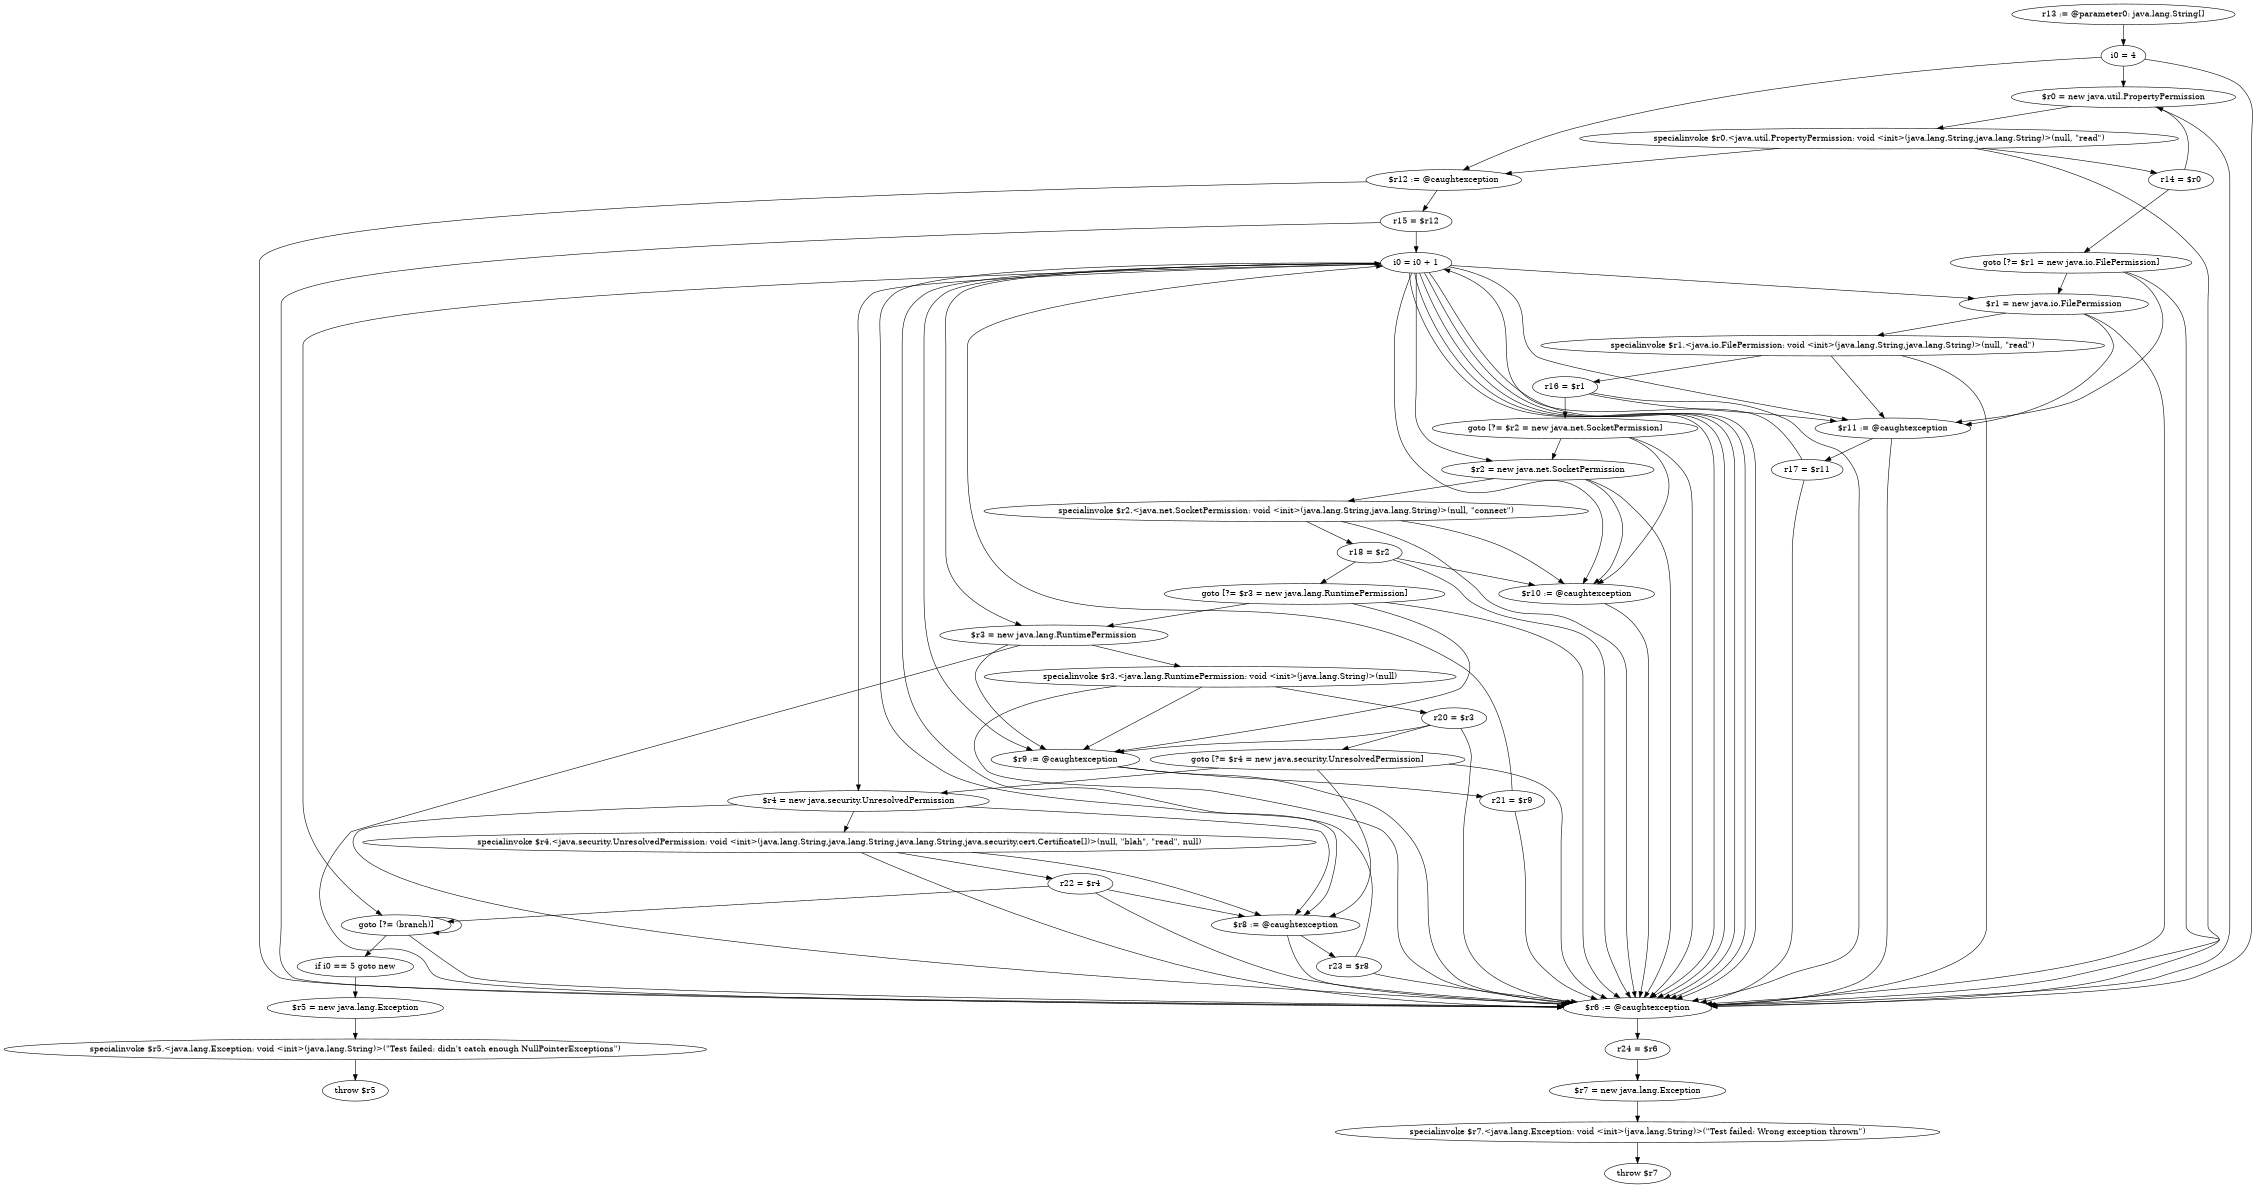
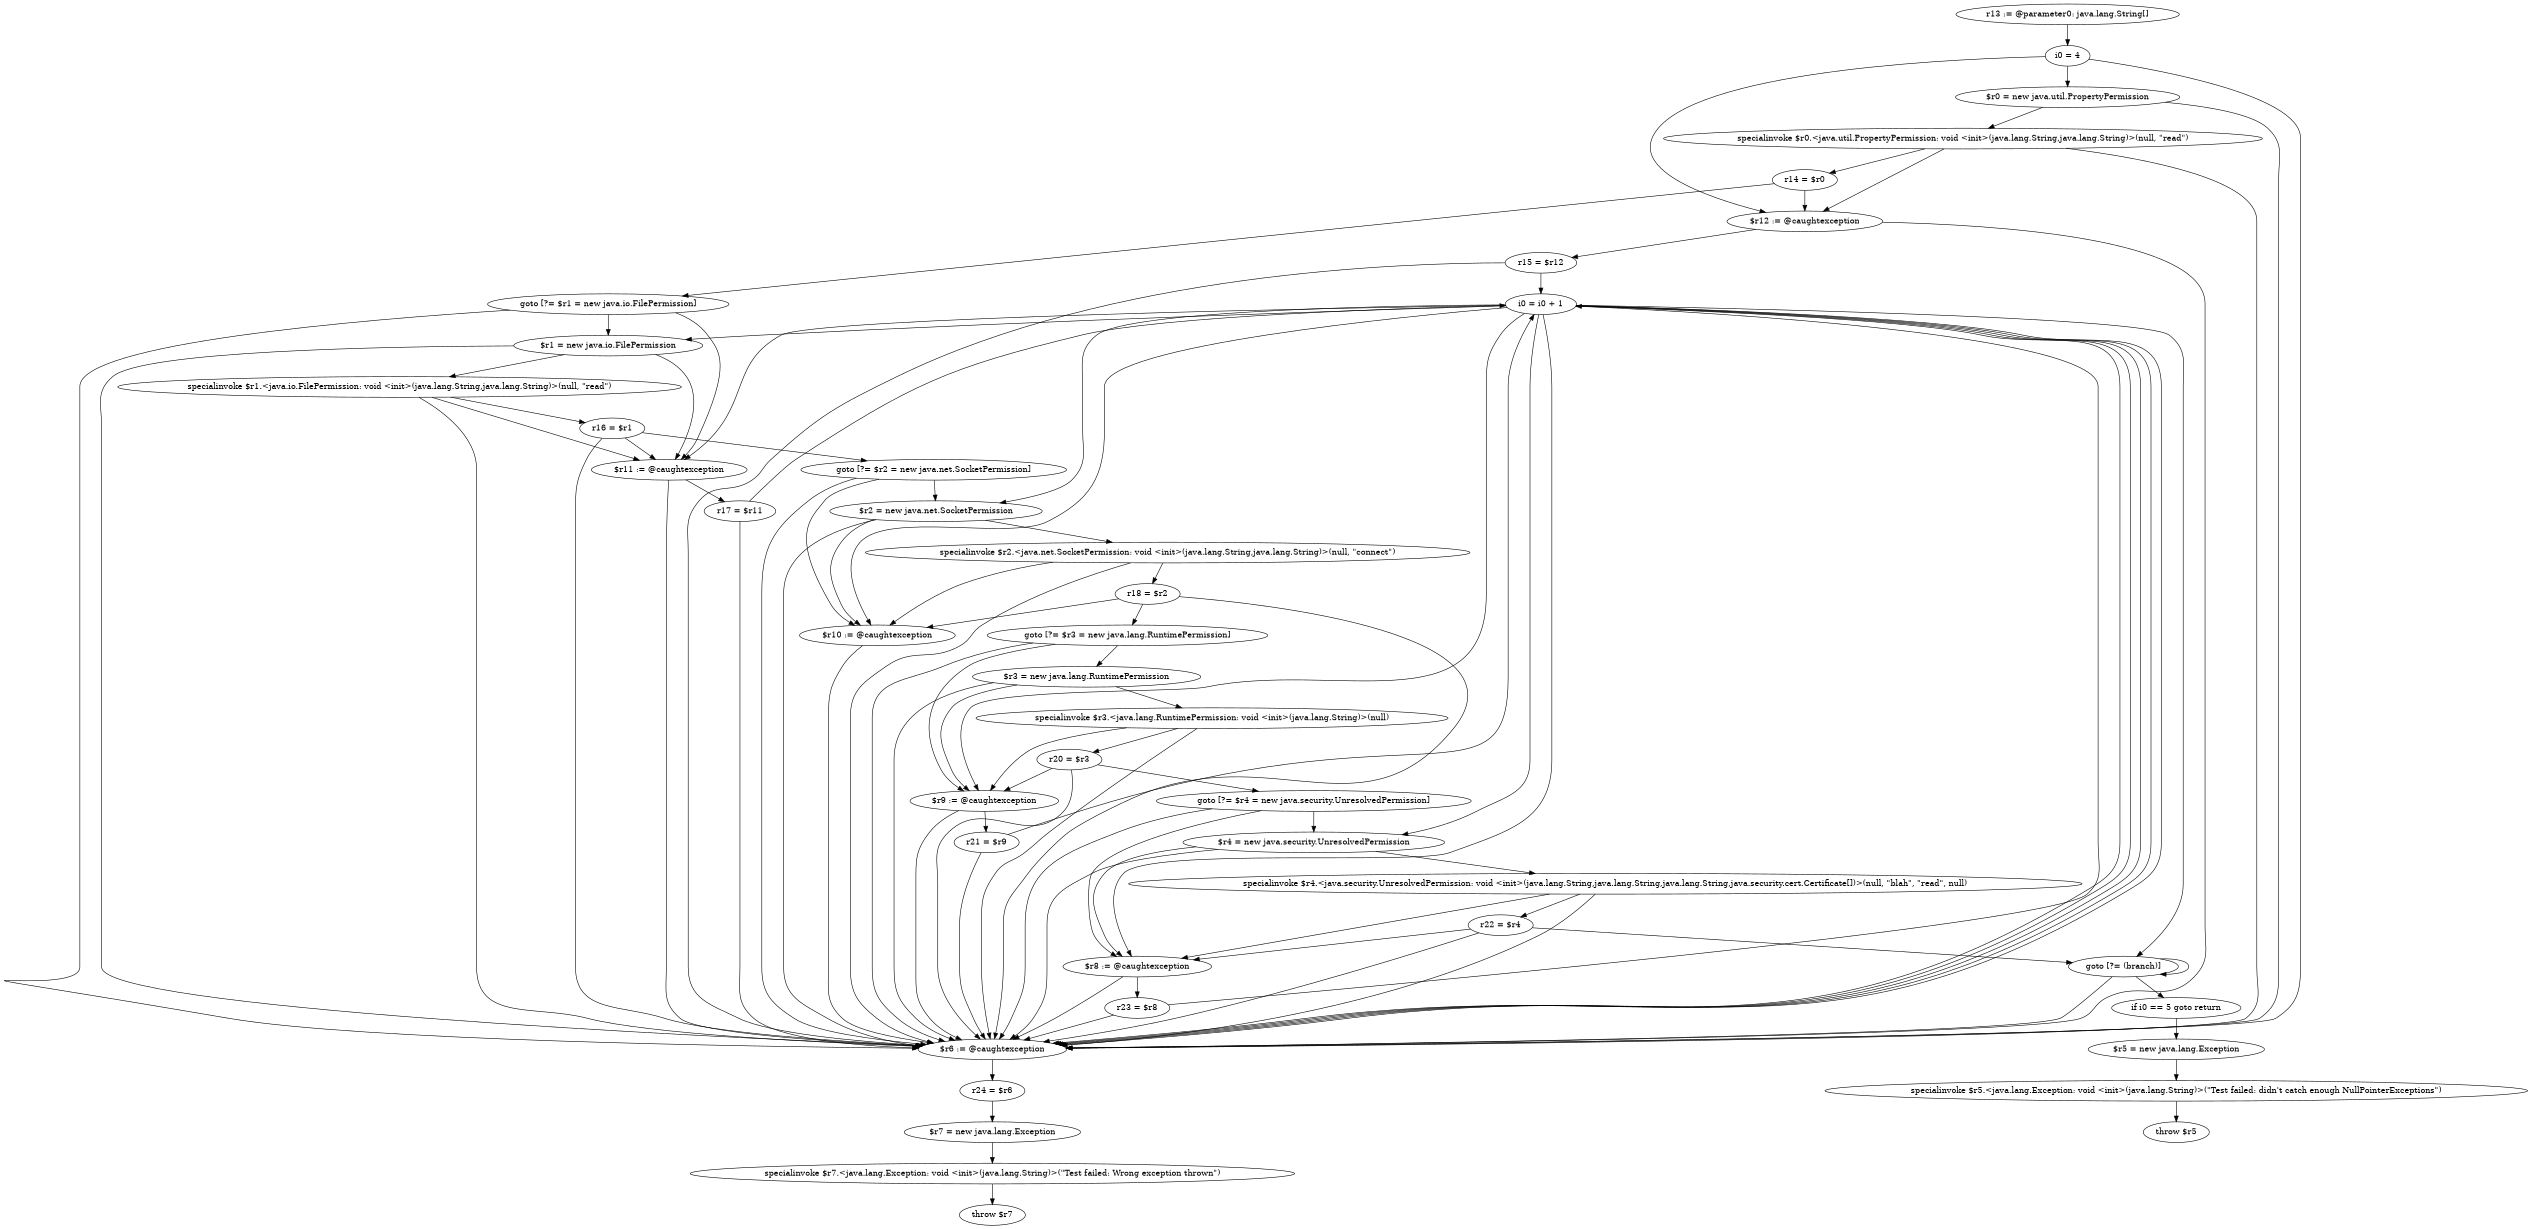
(2187, 135) -> (1805, 198)
(967, 291) -> none
(355, 967) -> (2176, 1008)
